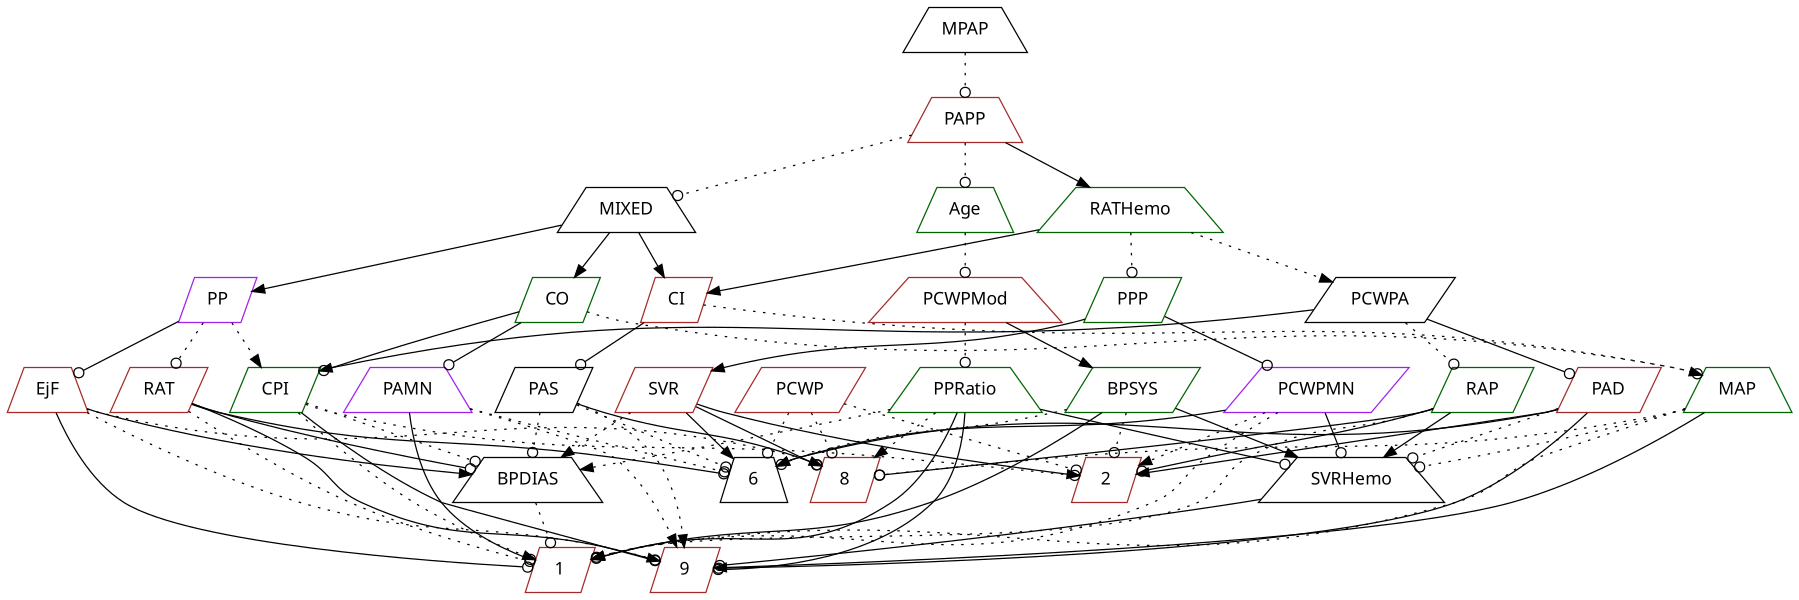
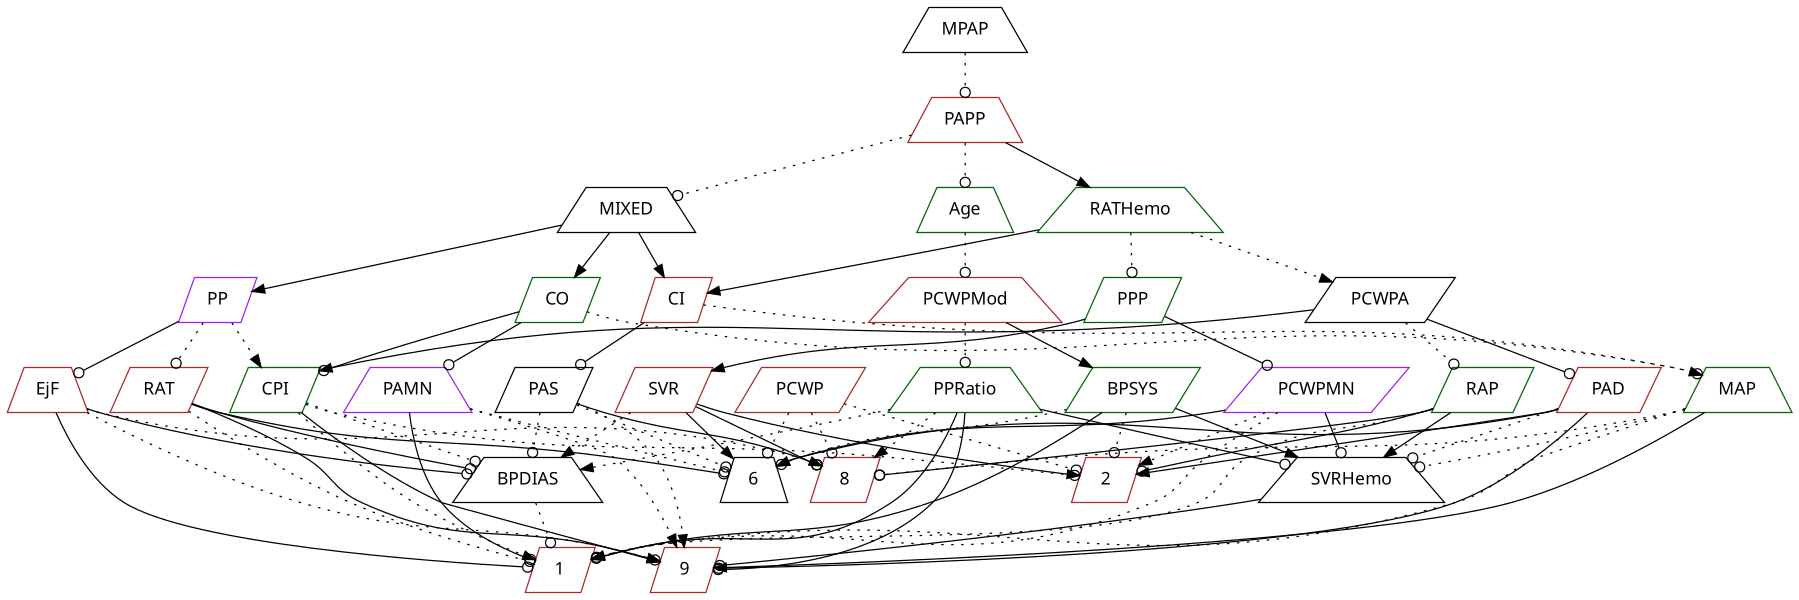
(272, 449) -> (273, 450)
(465, 509) -> (464, 509)
